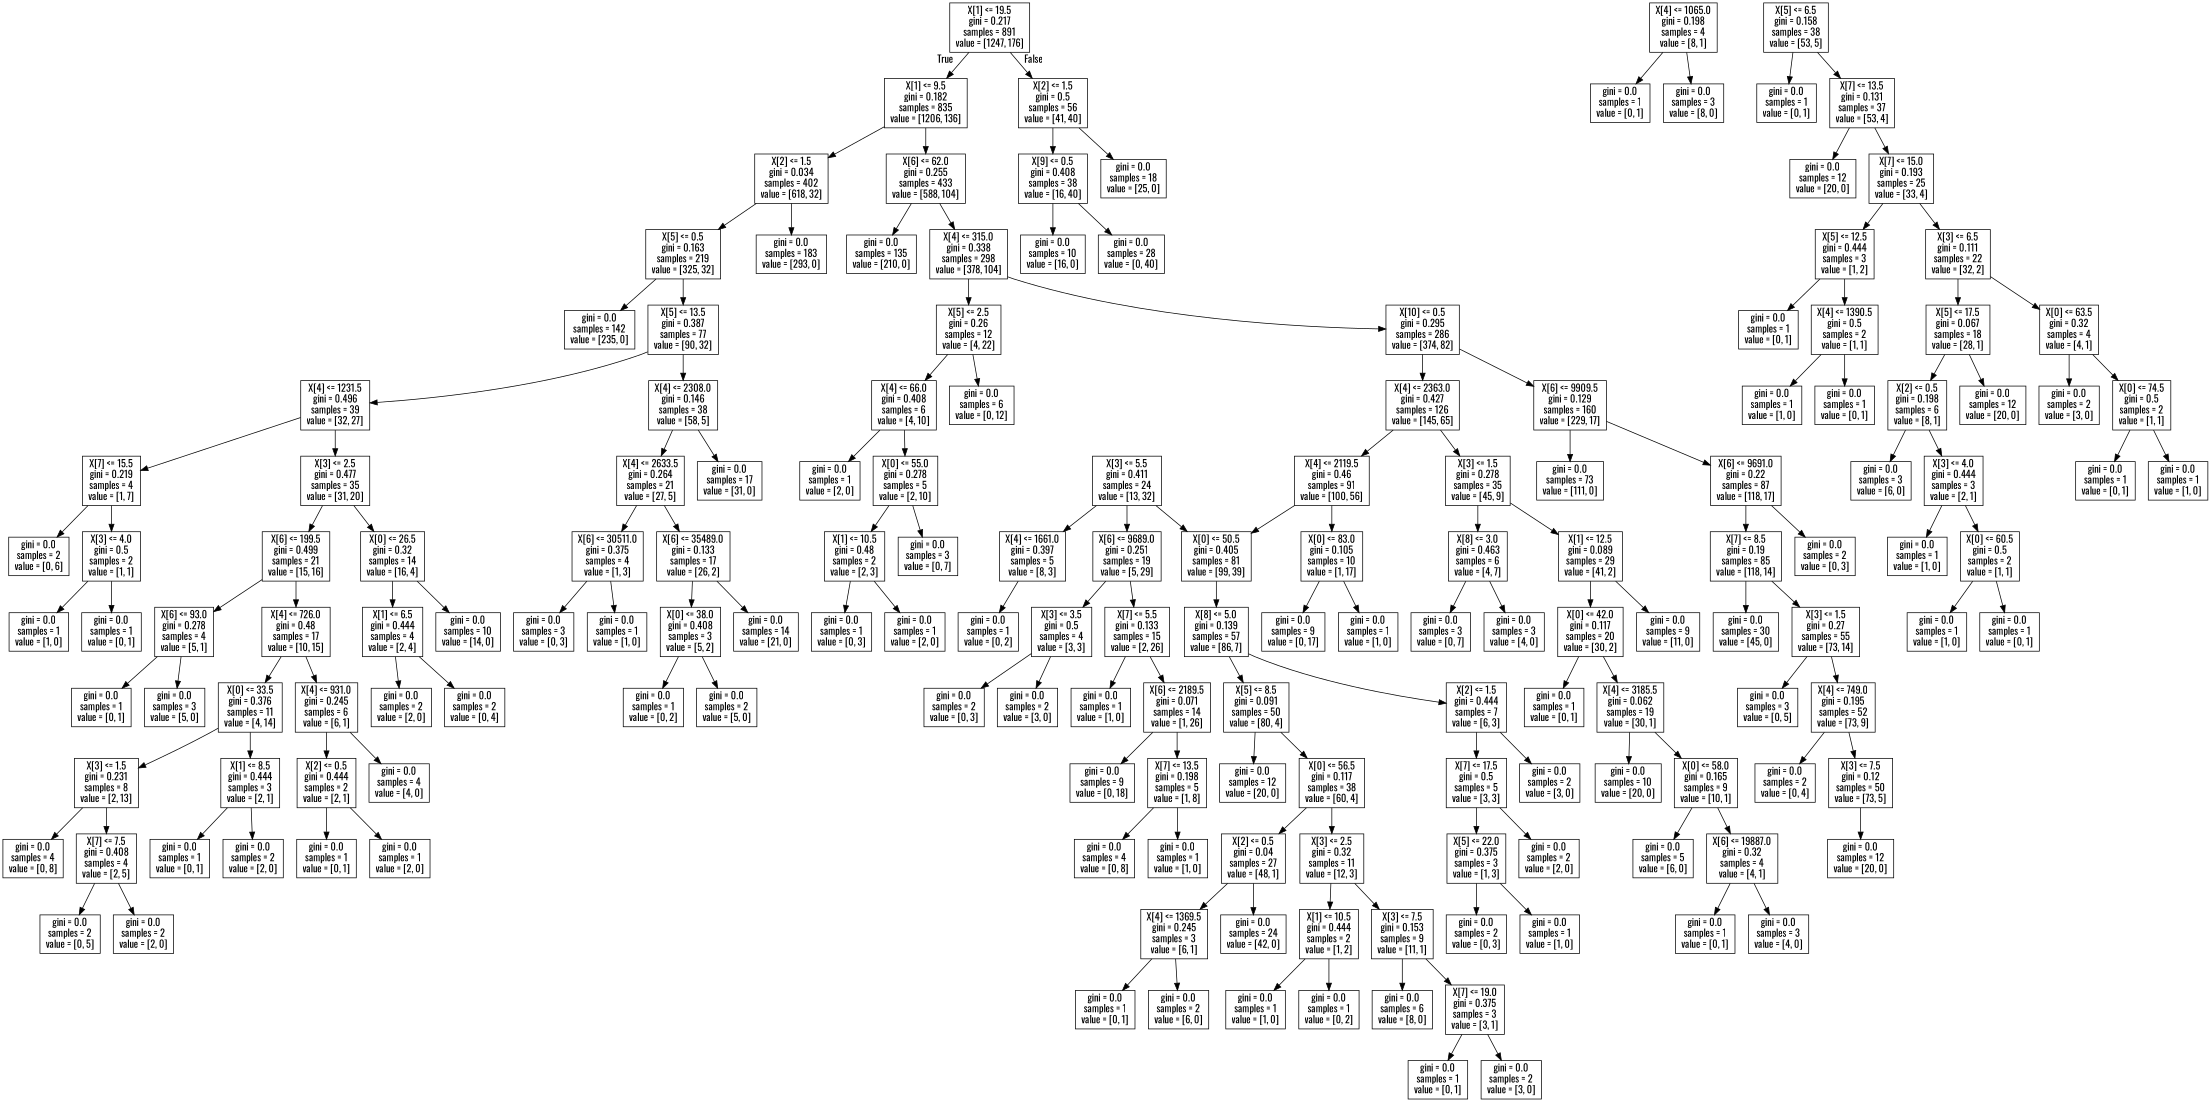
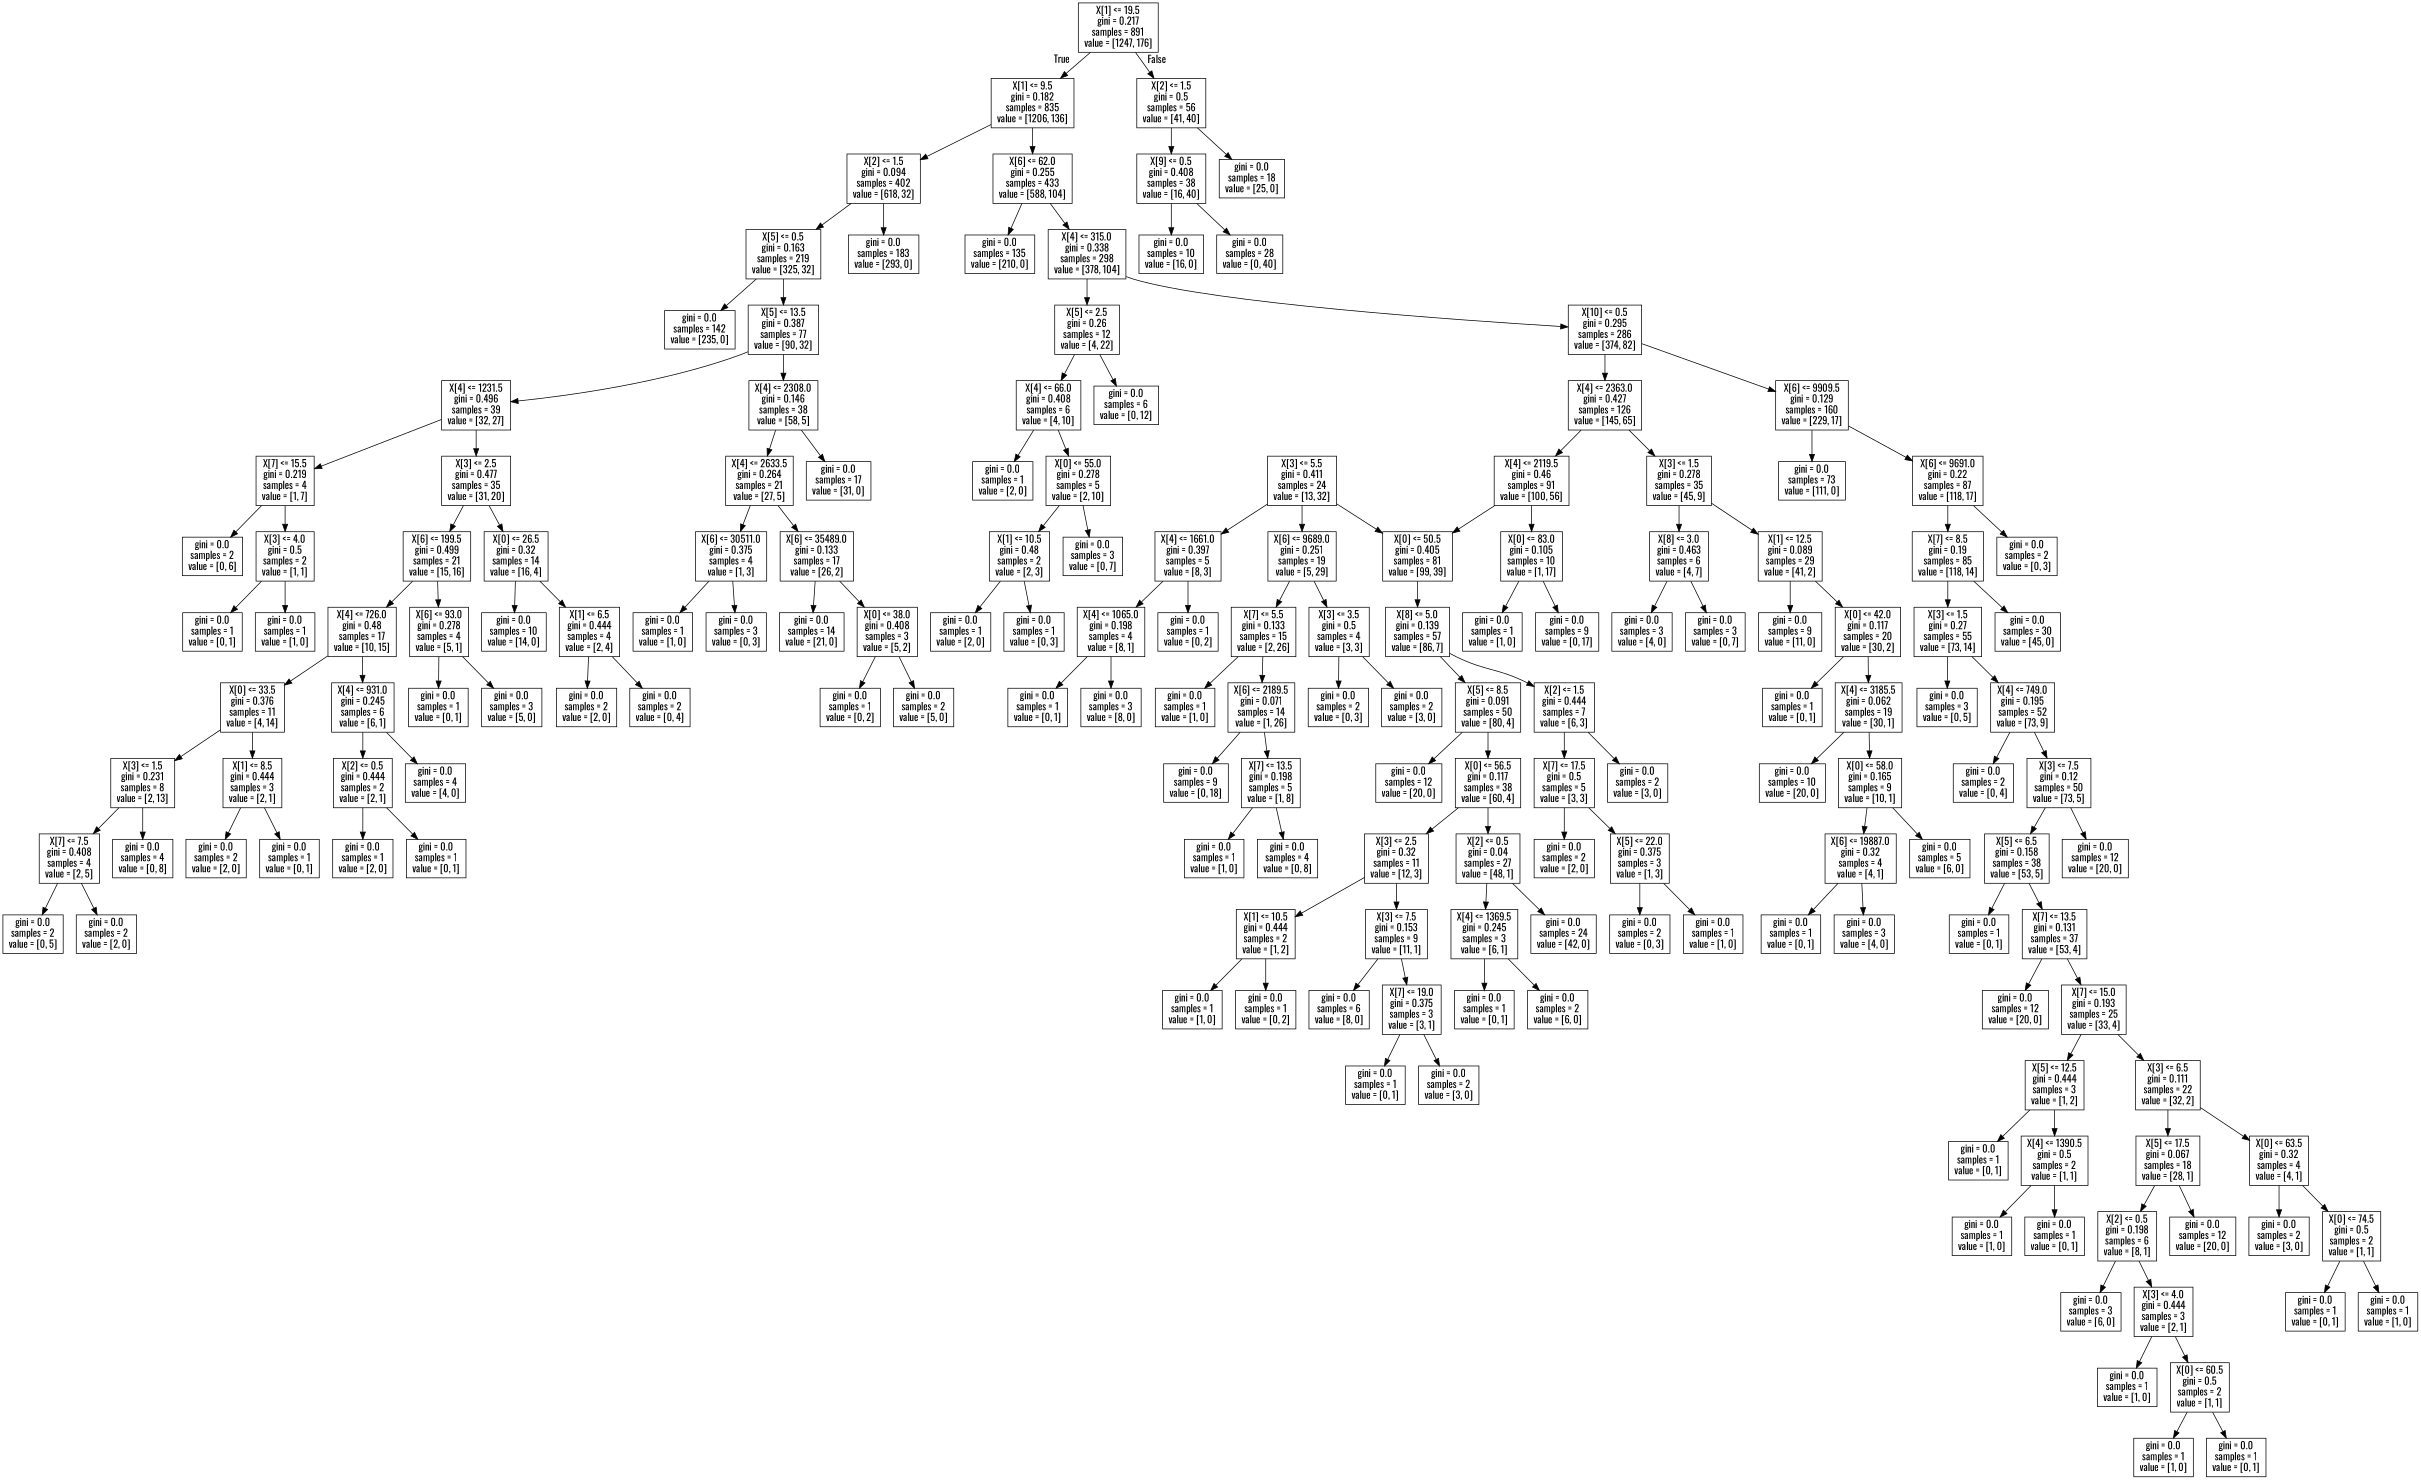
(791, 179) -> (884, 179)
none -> (1152, 592)
none -> (2040, 818)
